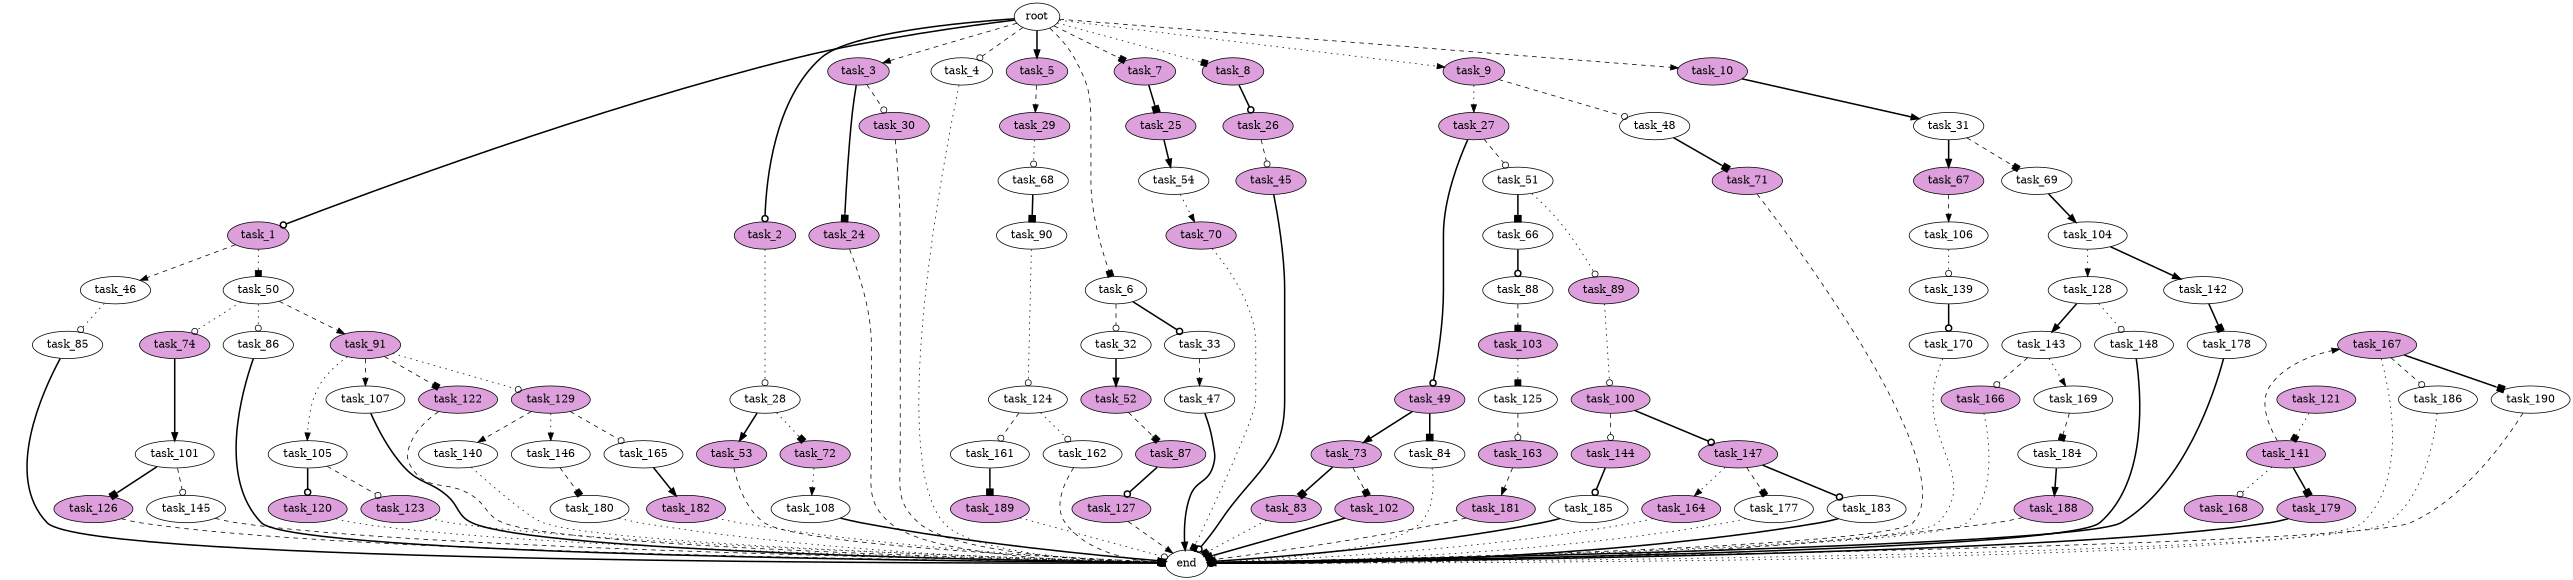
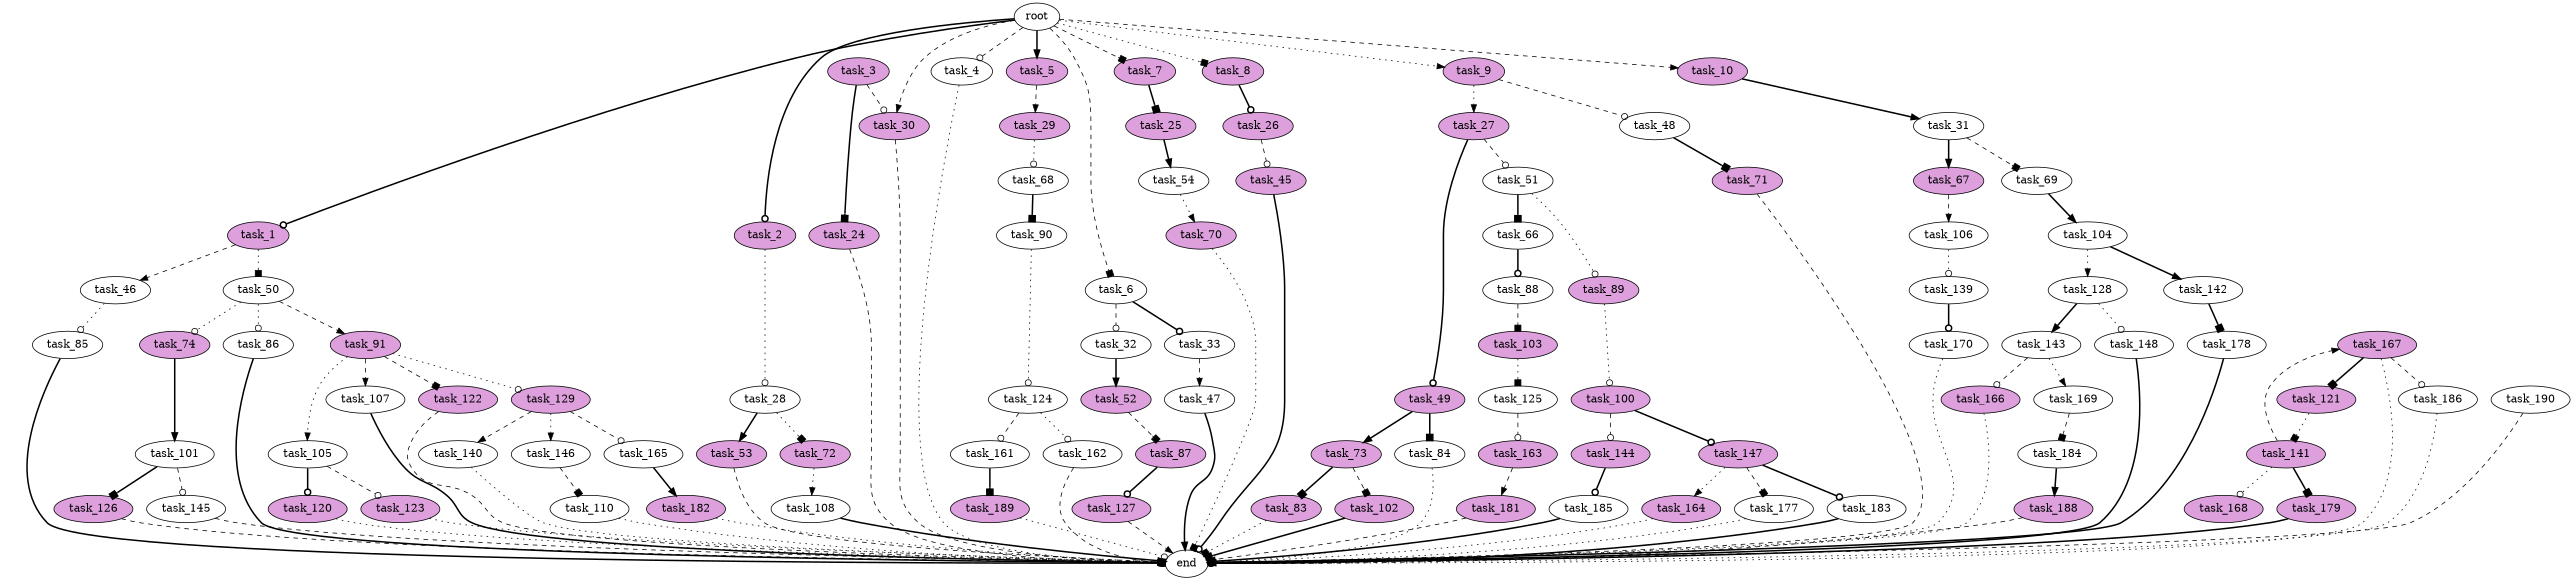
(953, 42) -> (943, 45)
(2450, 371) -> (2350, 370)
(590, 509) -> (590, 509)
